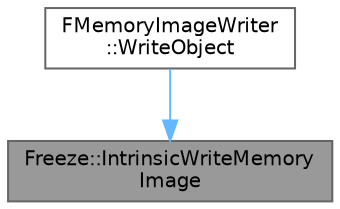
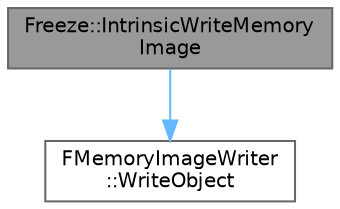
(170, 94) -> (170, 94)
